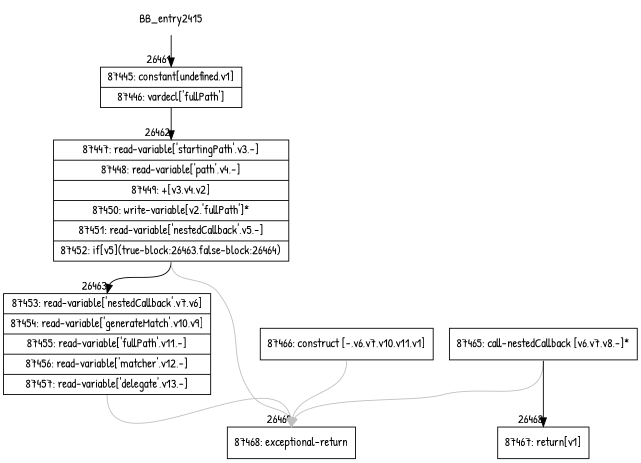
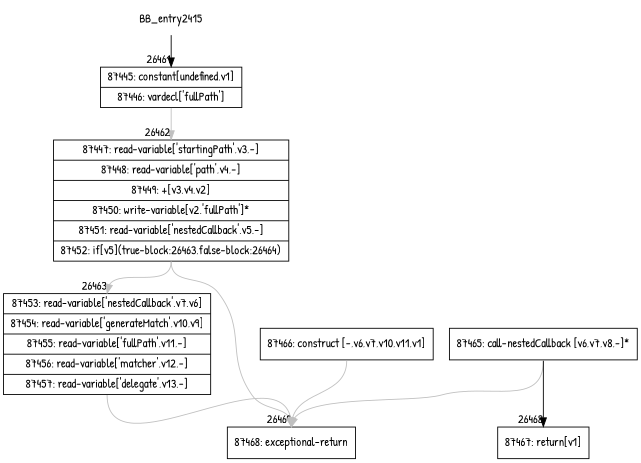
(171, 119) -> (171, 119)
(144, 277) -> (144, 277)
